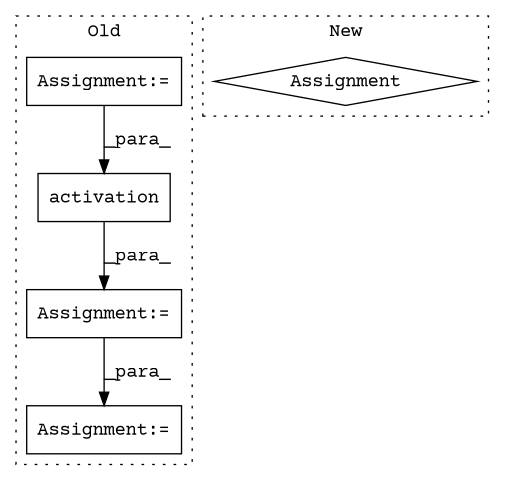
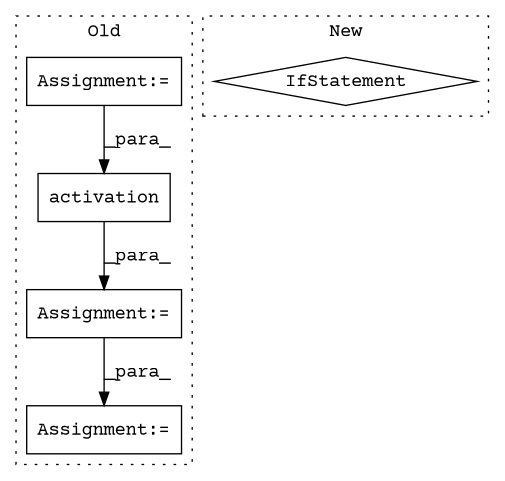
(346, 81) -> (346, 81)
